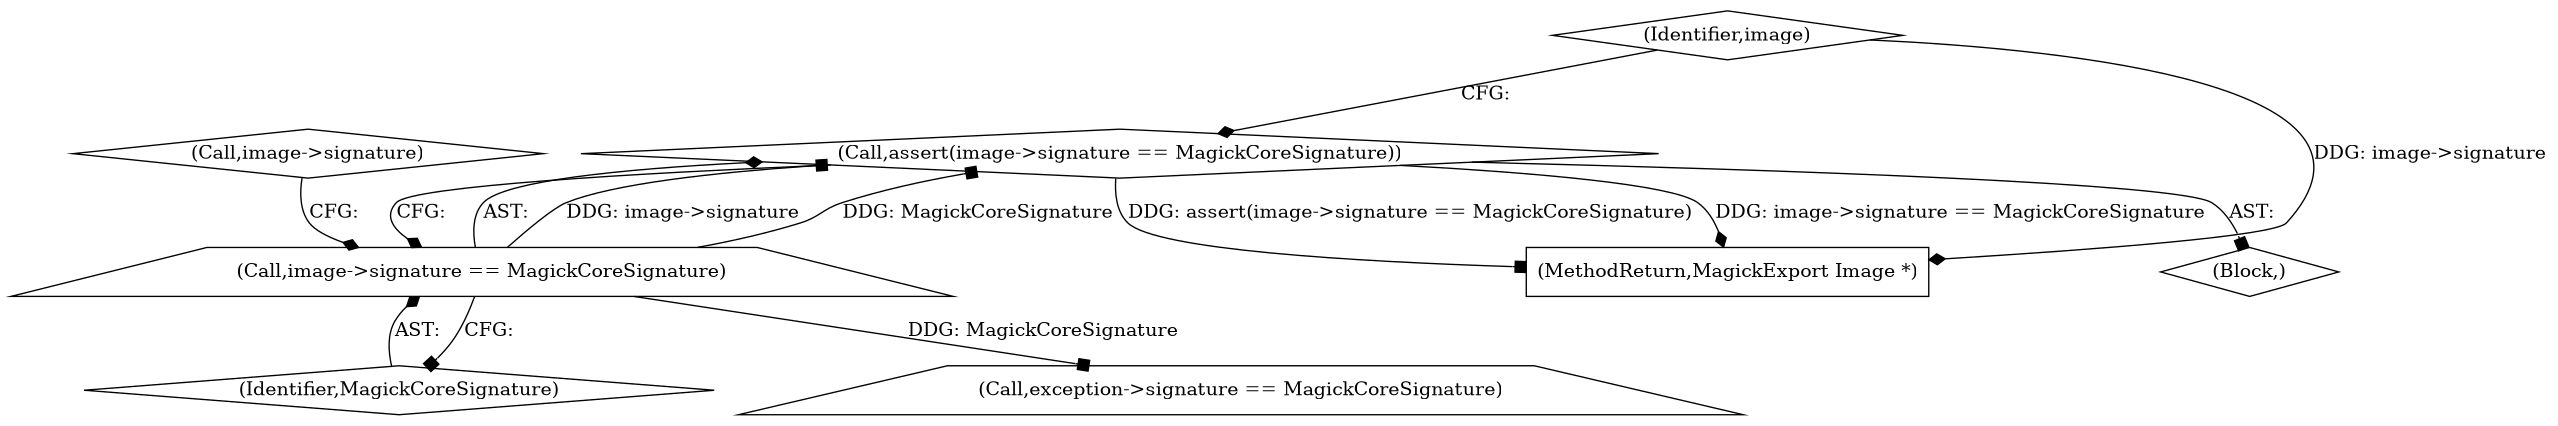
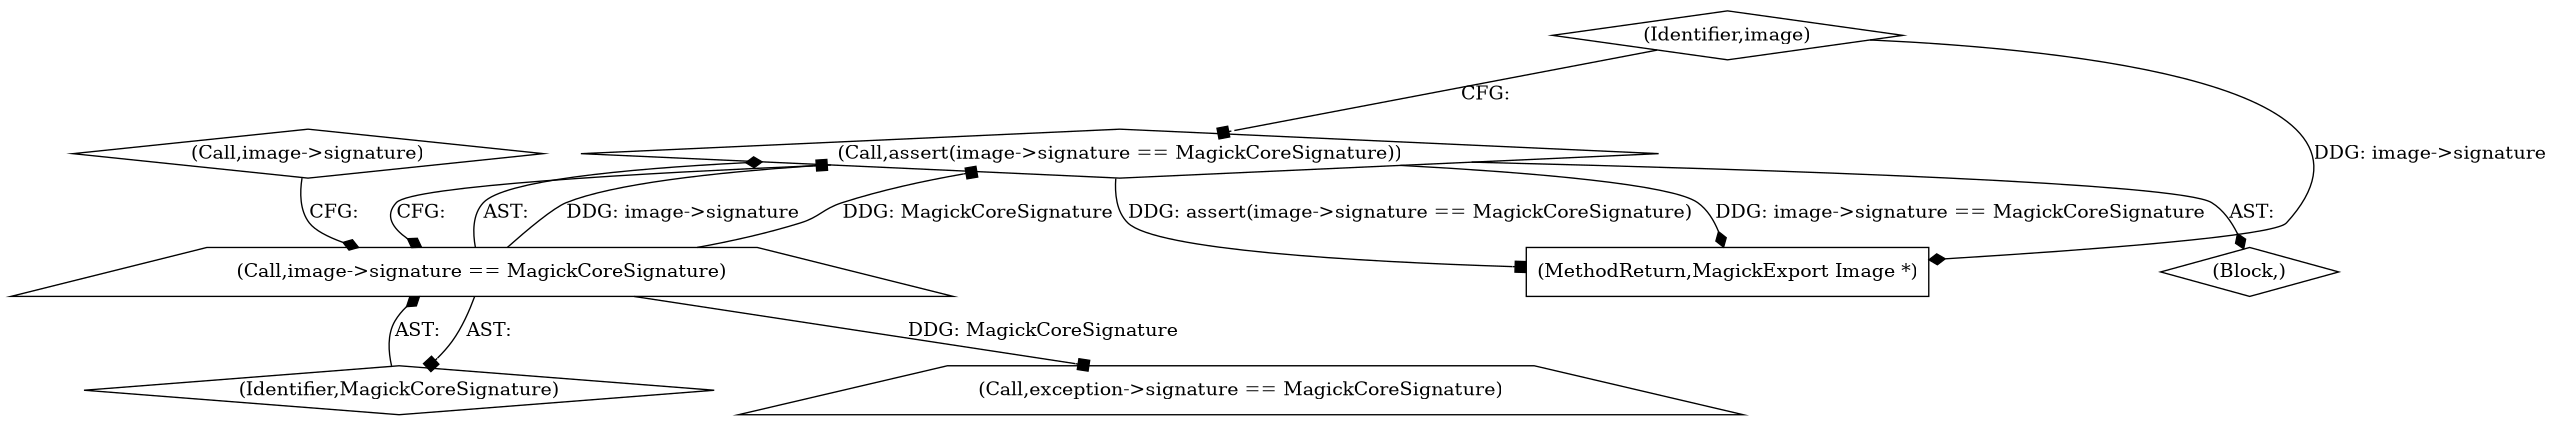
(1446, 90) -> (1446, 90)
(1863, 174) -> (1863, 174)
(492, 331) -> (492, 331)
